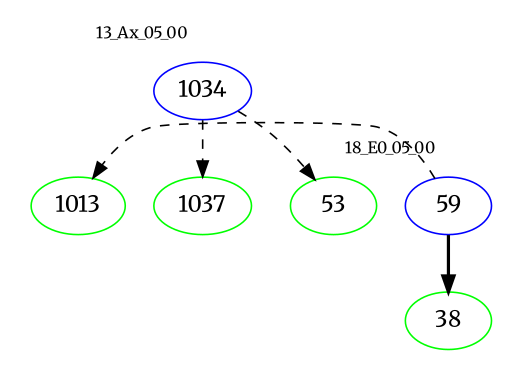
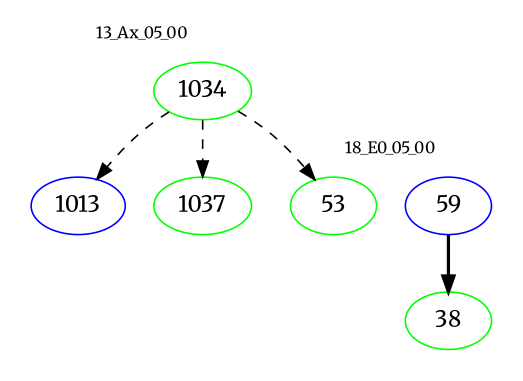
(203, 91) -> (203, 91)
(282, 123) -> (136, 137)
(78, 206) -> (78, 206)
